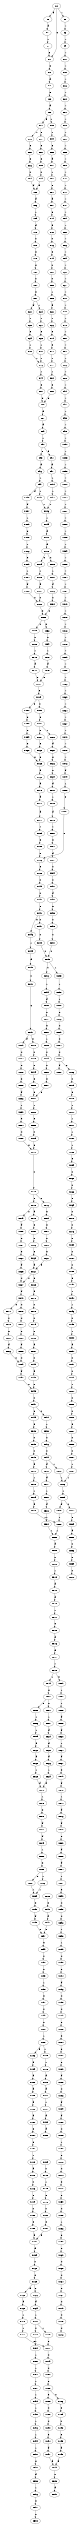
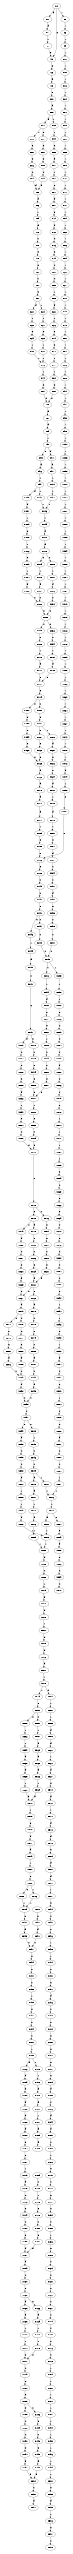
(65, 1065) -> (59, 1078)
(35, 2327) -> (50, 2354)
